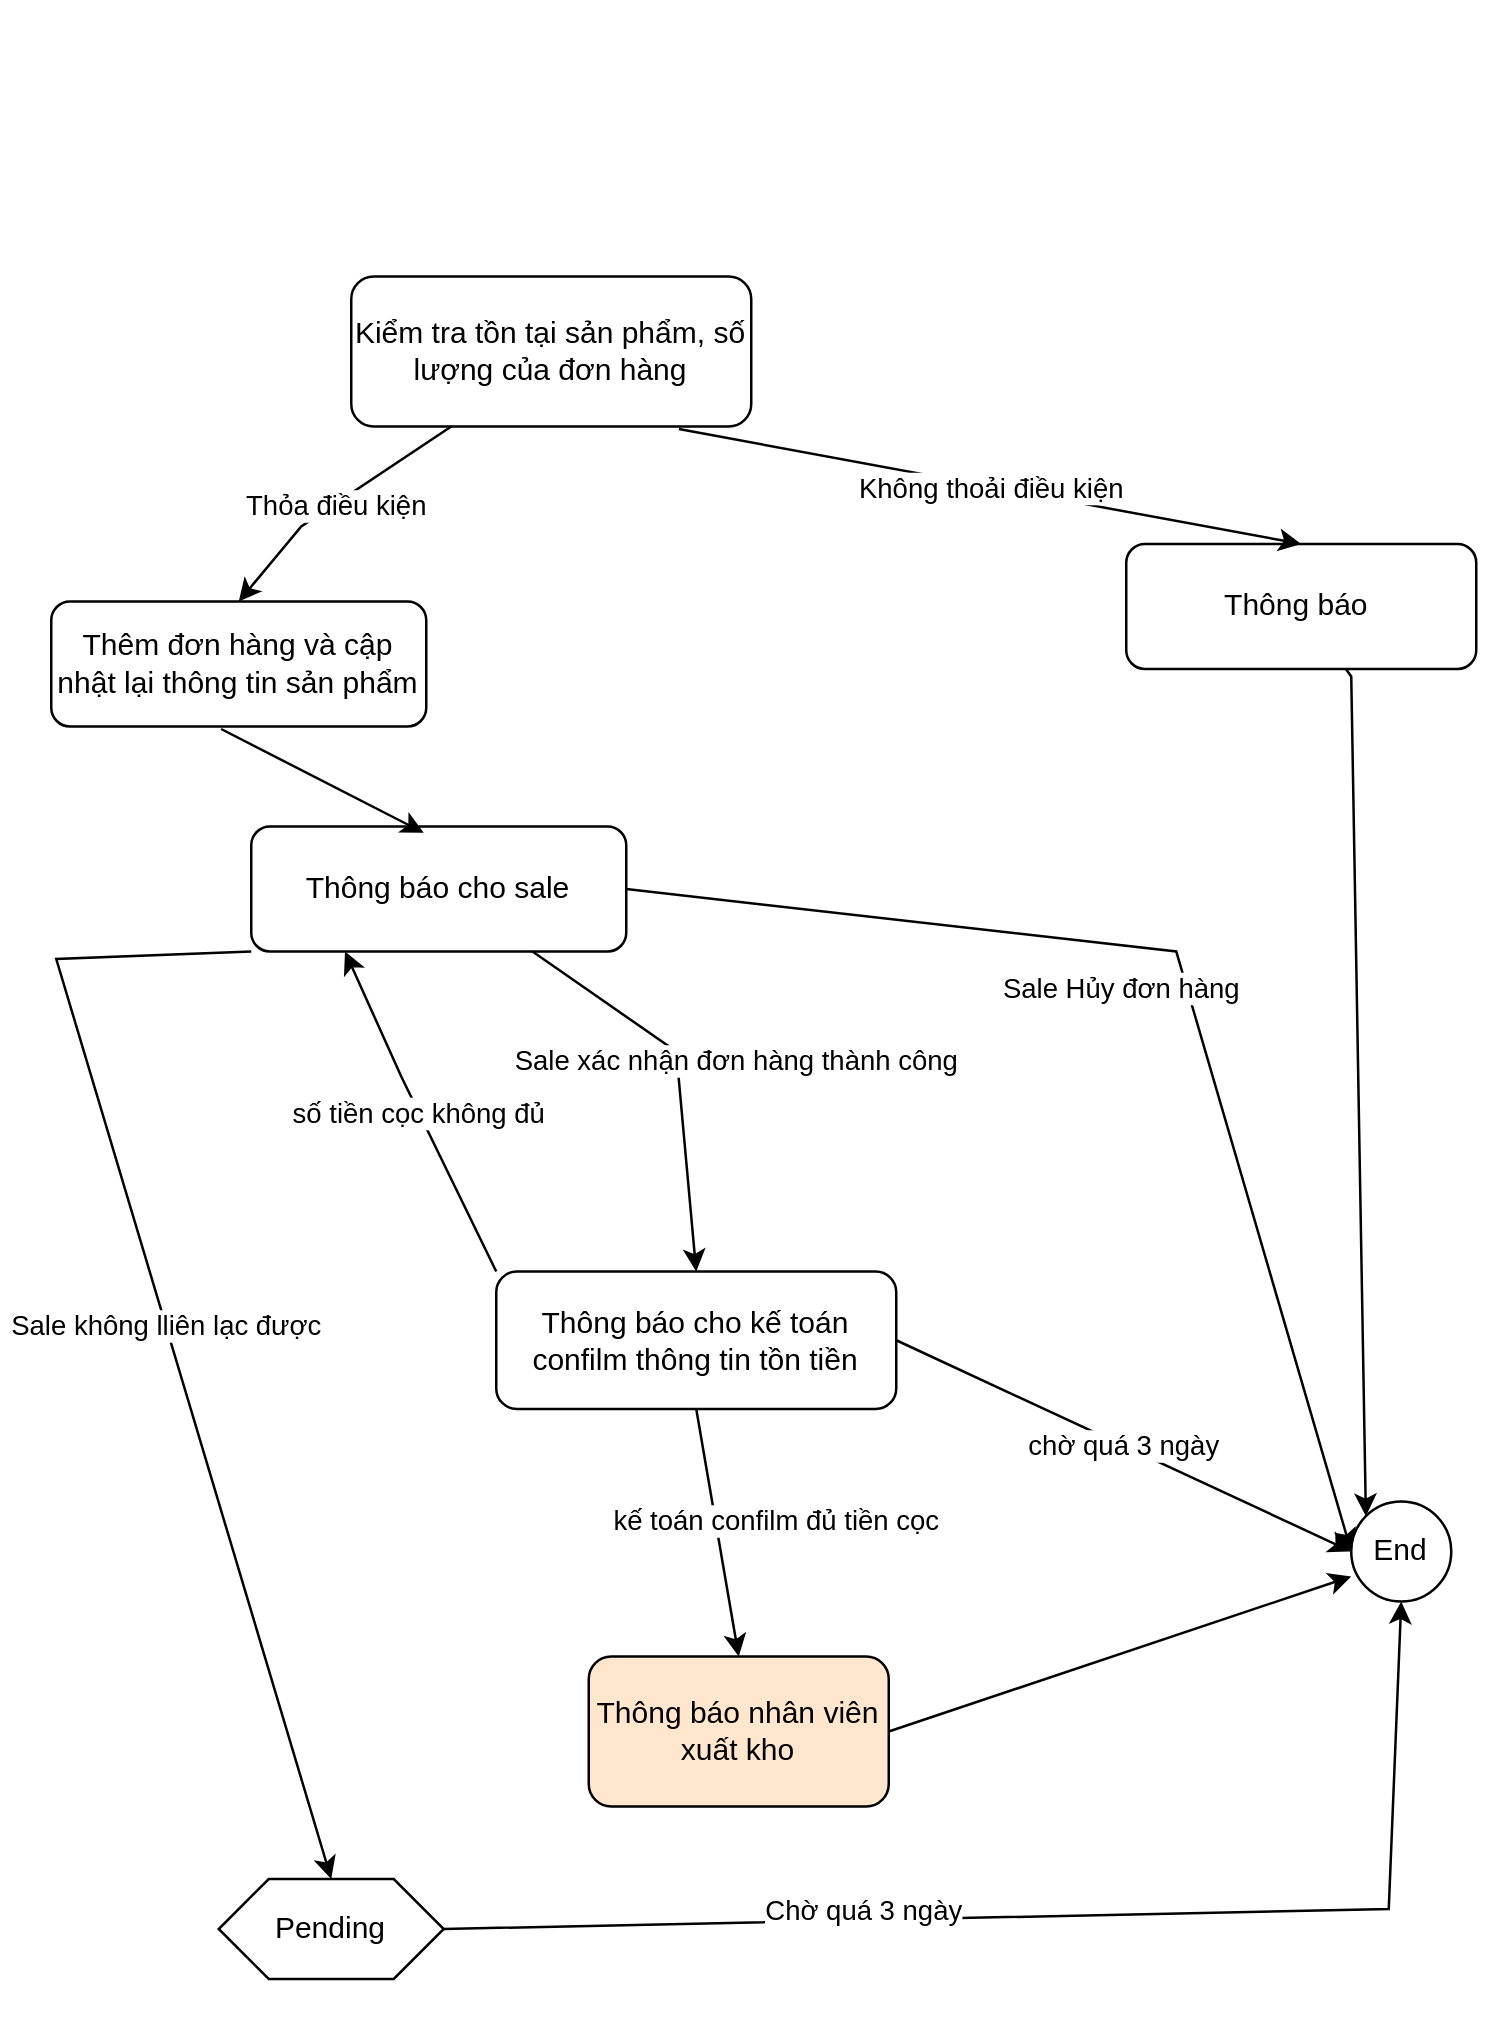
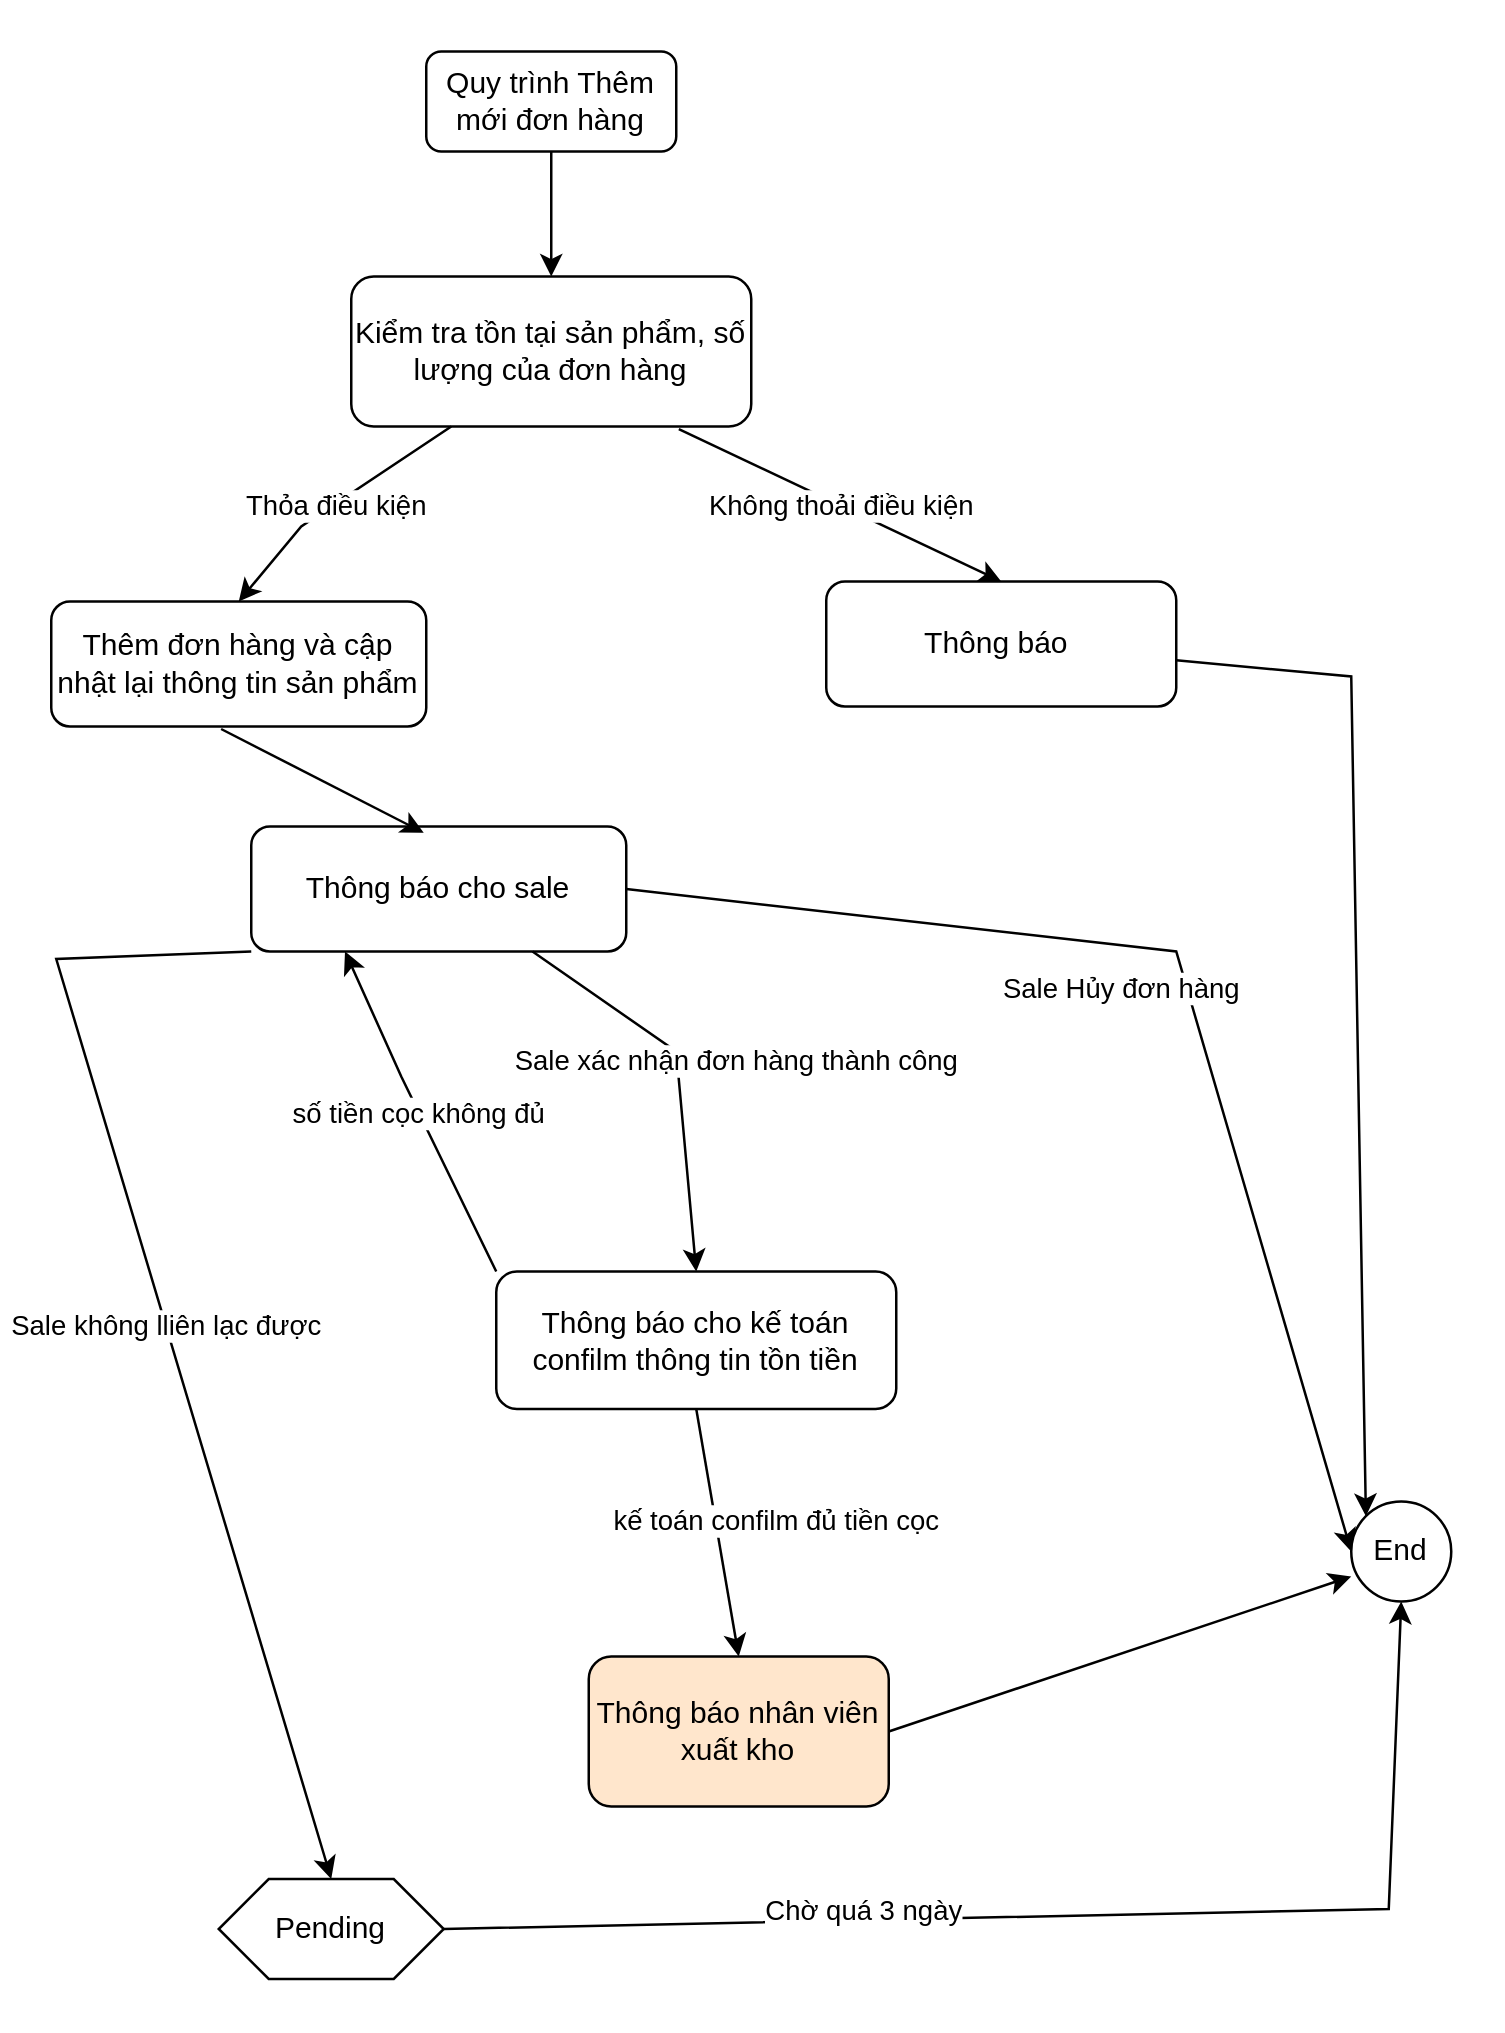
none -> (551, 101)
none -> (551, 205)
(1301, 606) -> (1001, 644)
(994, 1386) -> none
